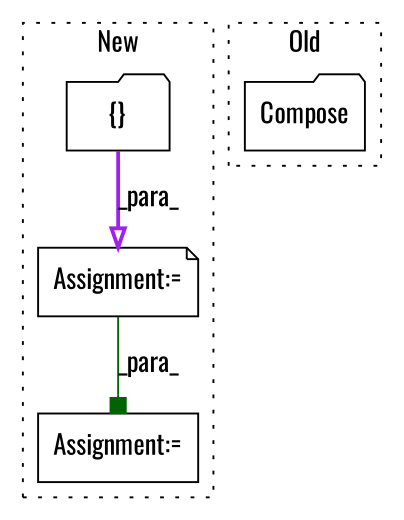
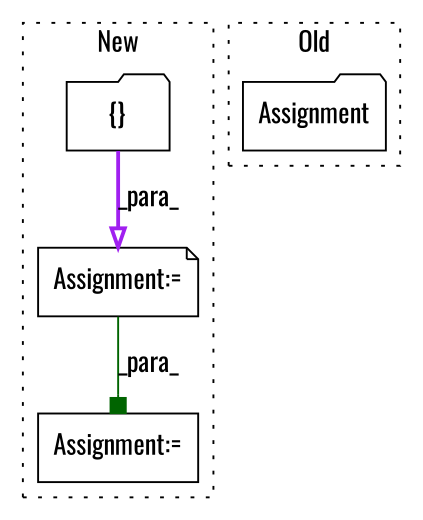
(305, 116) -> (314, 116)
